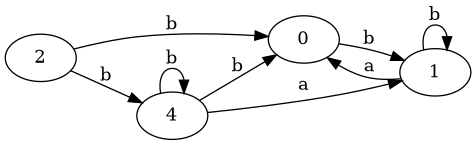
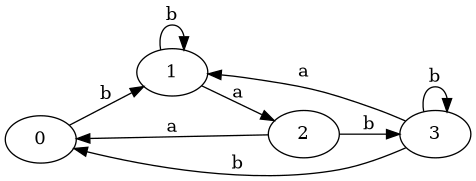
(172, 24) -> (172, 127)
(369, 78) -> (232, 100)
(172, 116) -> (435, 134)
